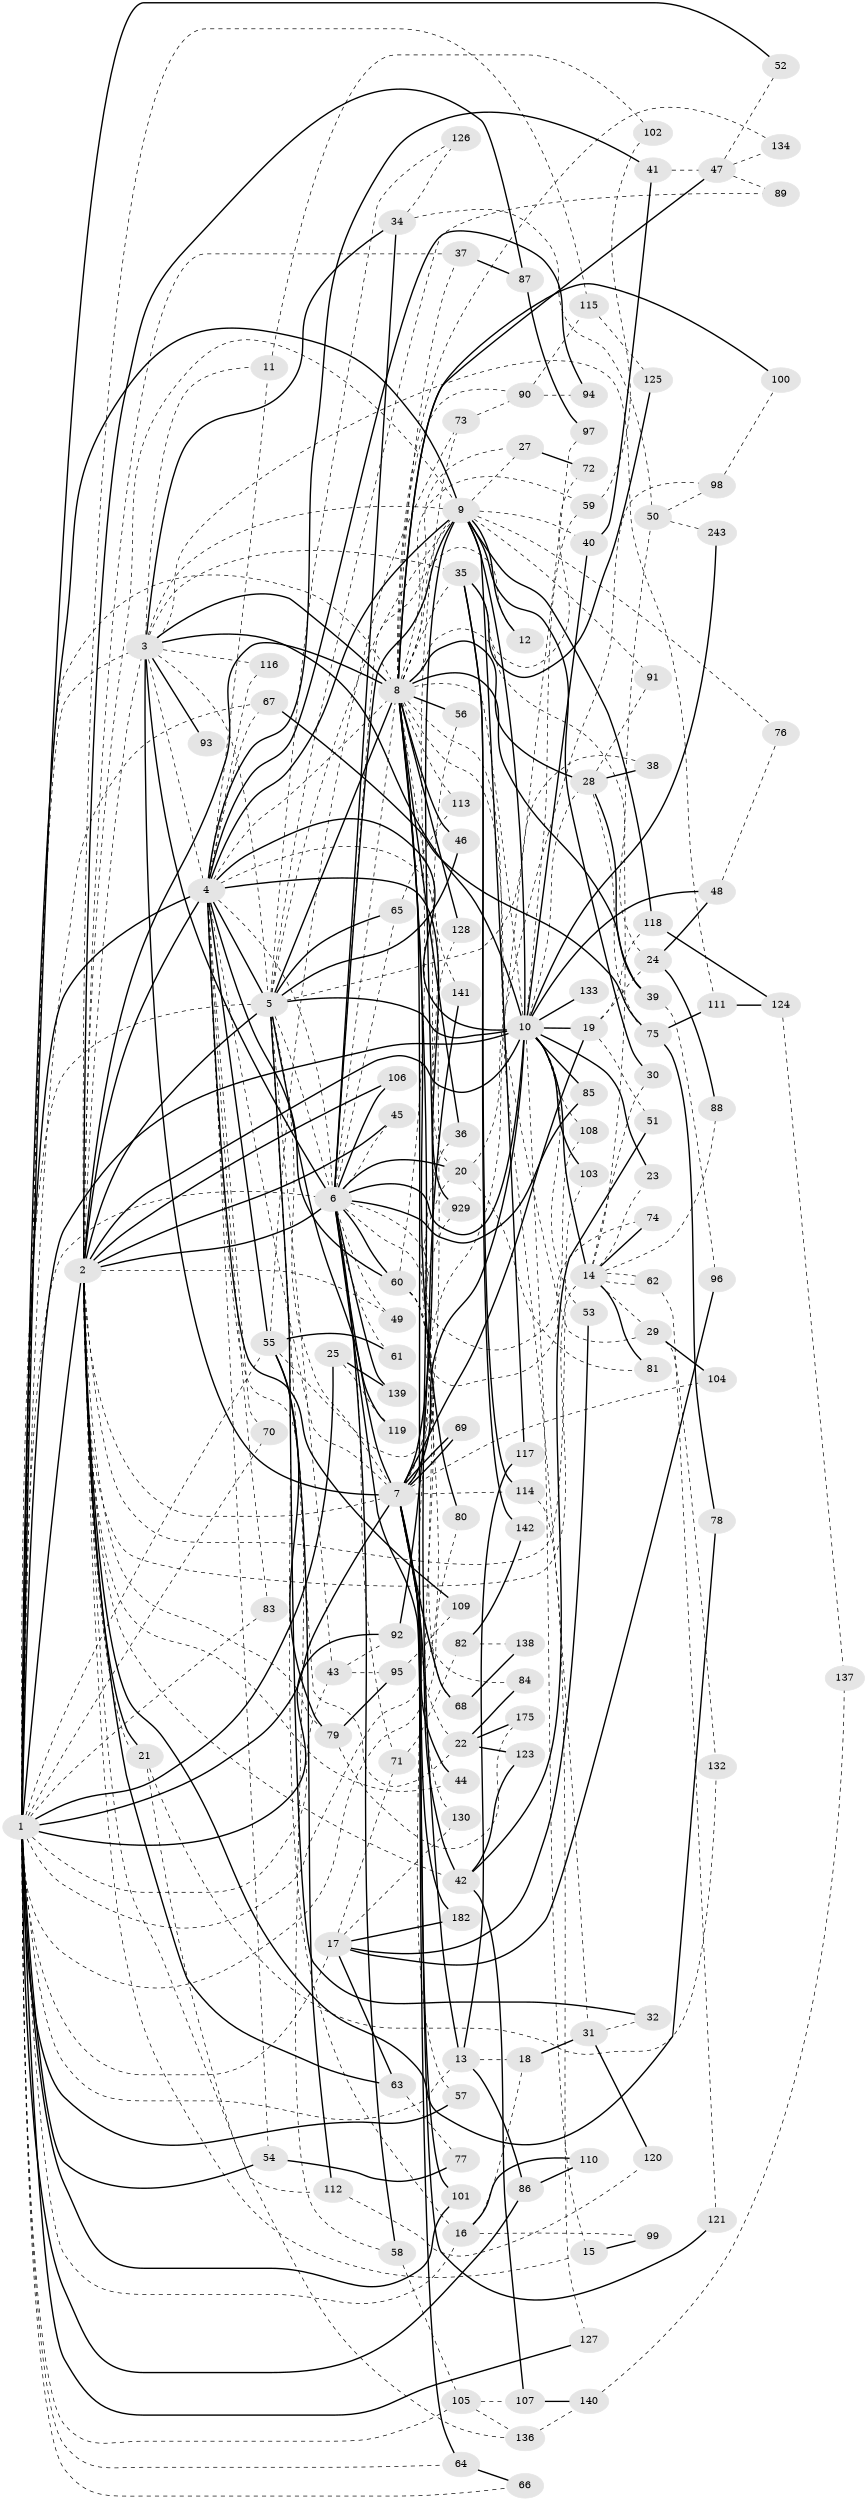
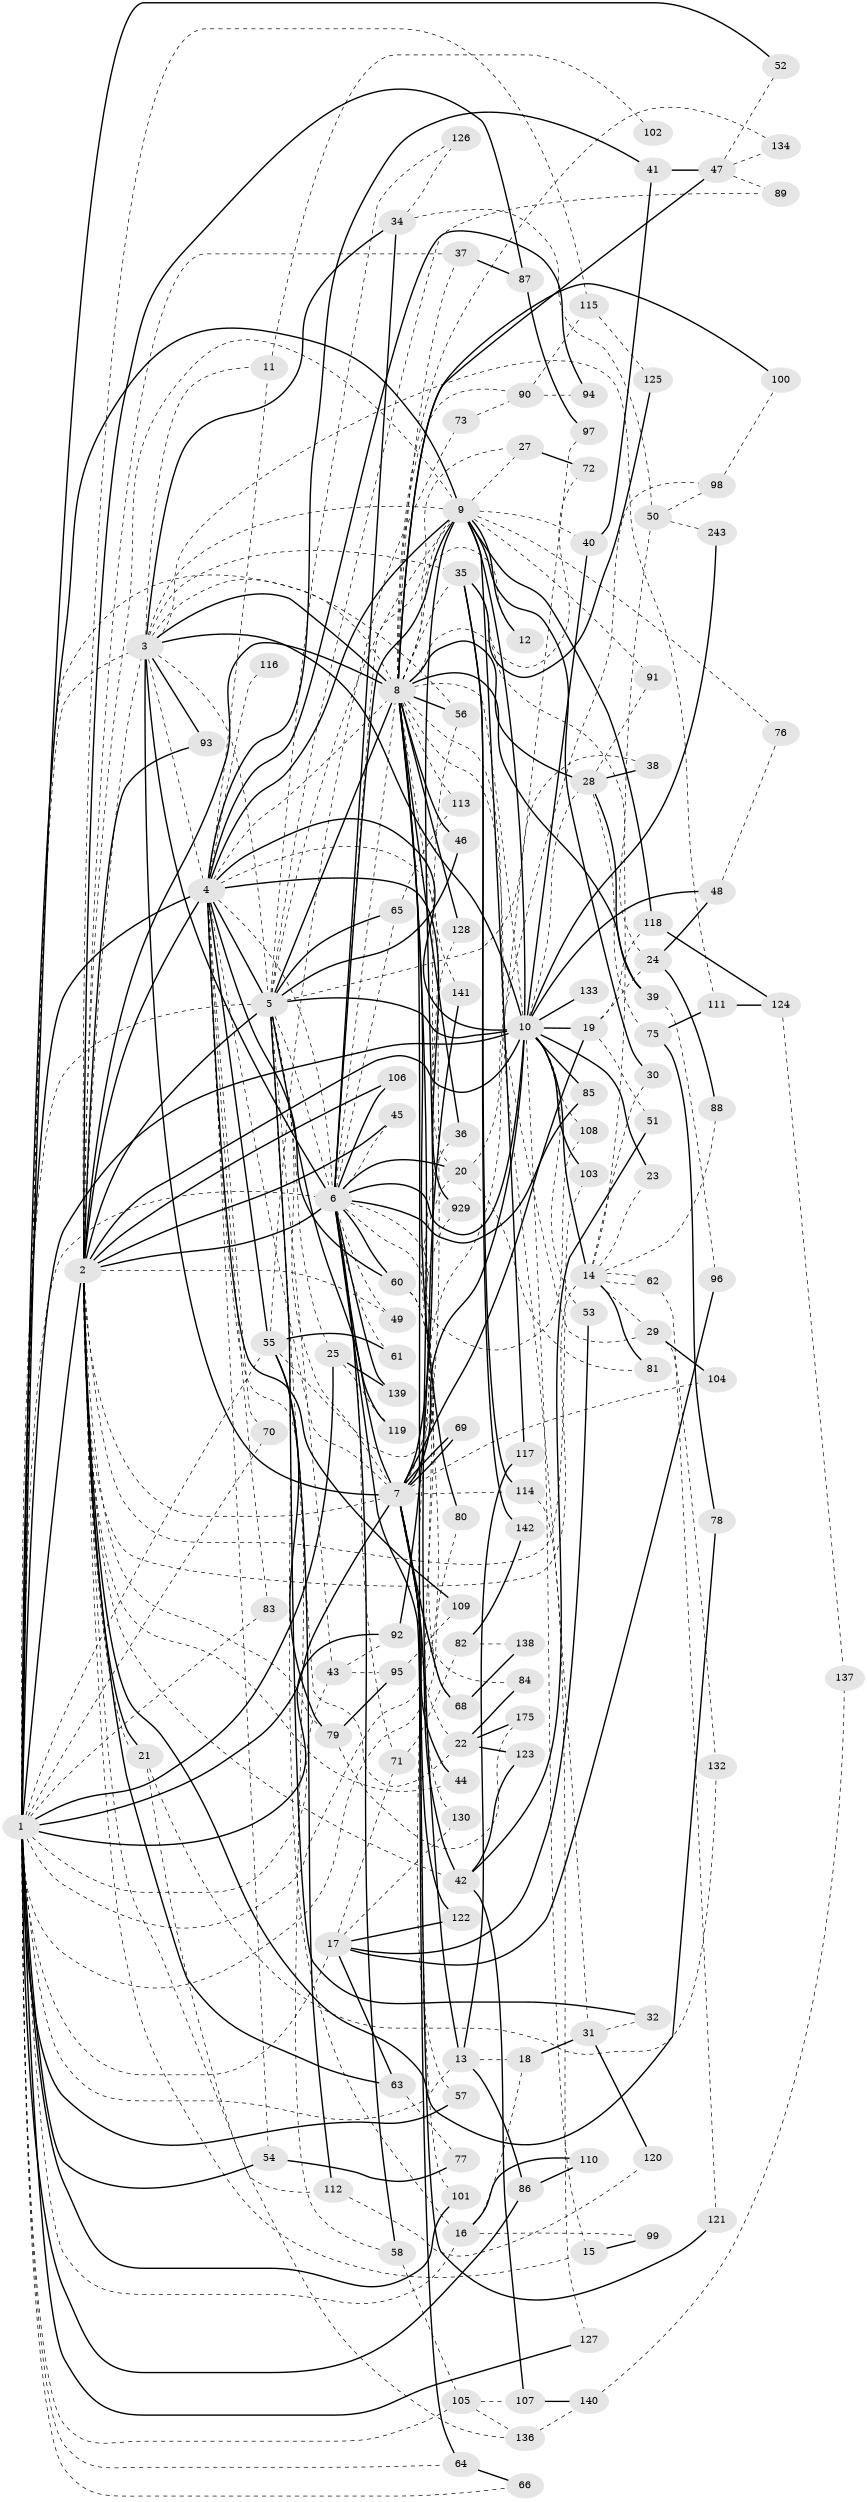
(685, 170) -> (685, 170)
(589, 506) -> none
(425, 641) -> none
(207, 656) -> (351, 615)
(269, 703) -> none
none -> (98, 984)
none -> (298, 1205)
(653, 1219) -> none
(422, 1848) -> (422, 1848)
(461, 1918) -> (461, 1918)
